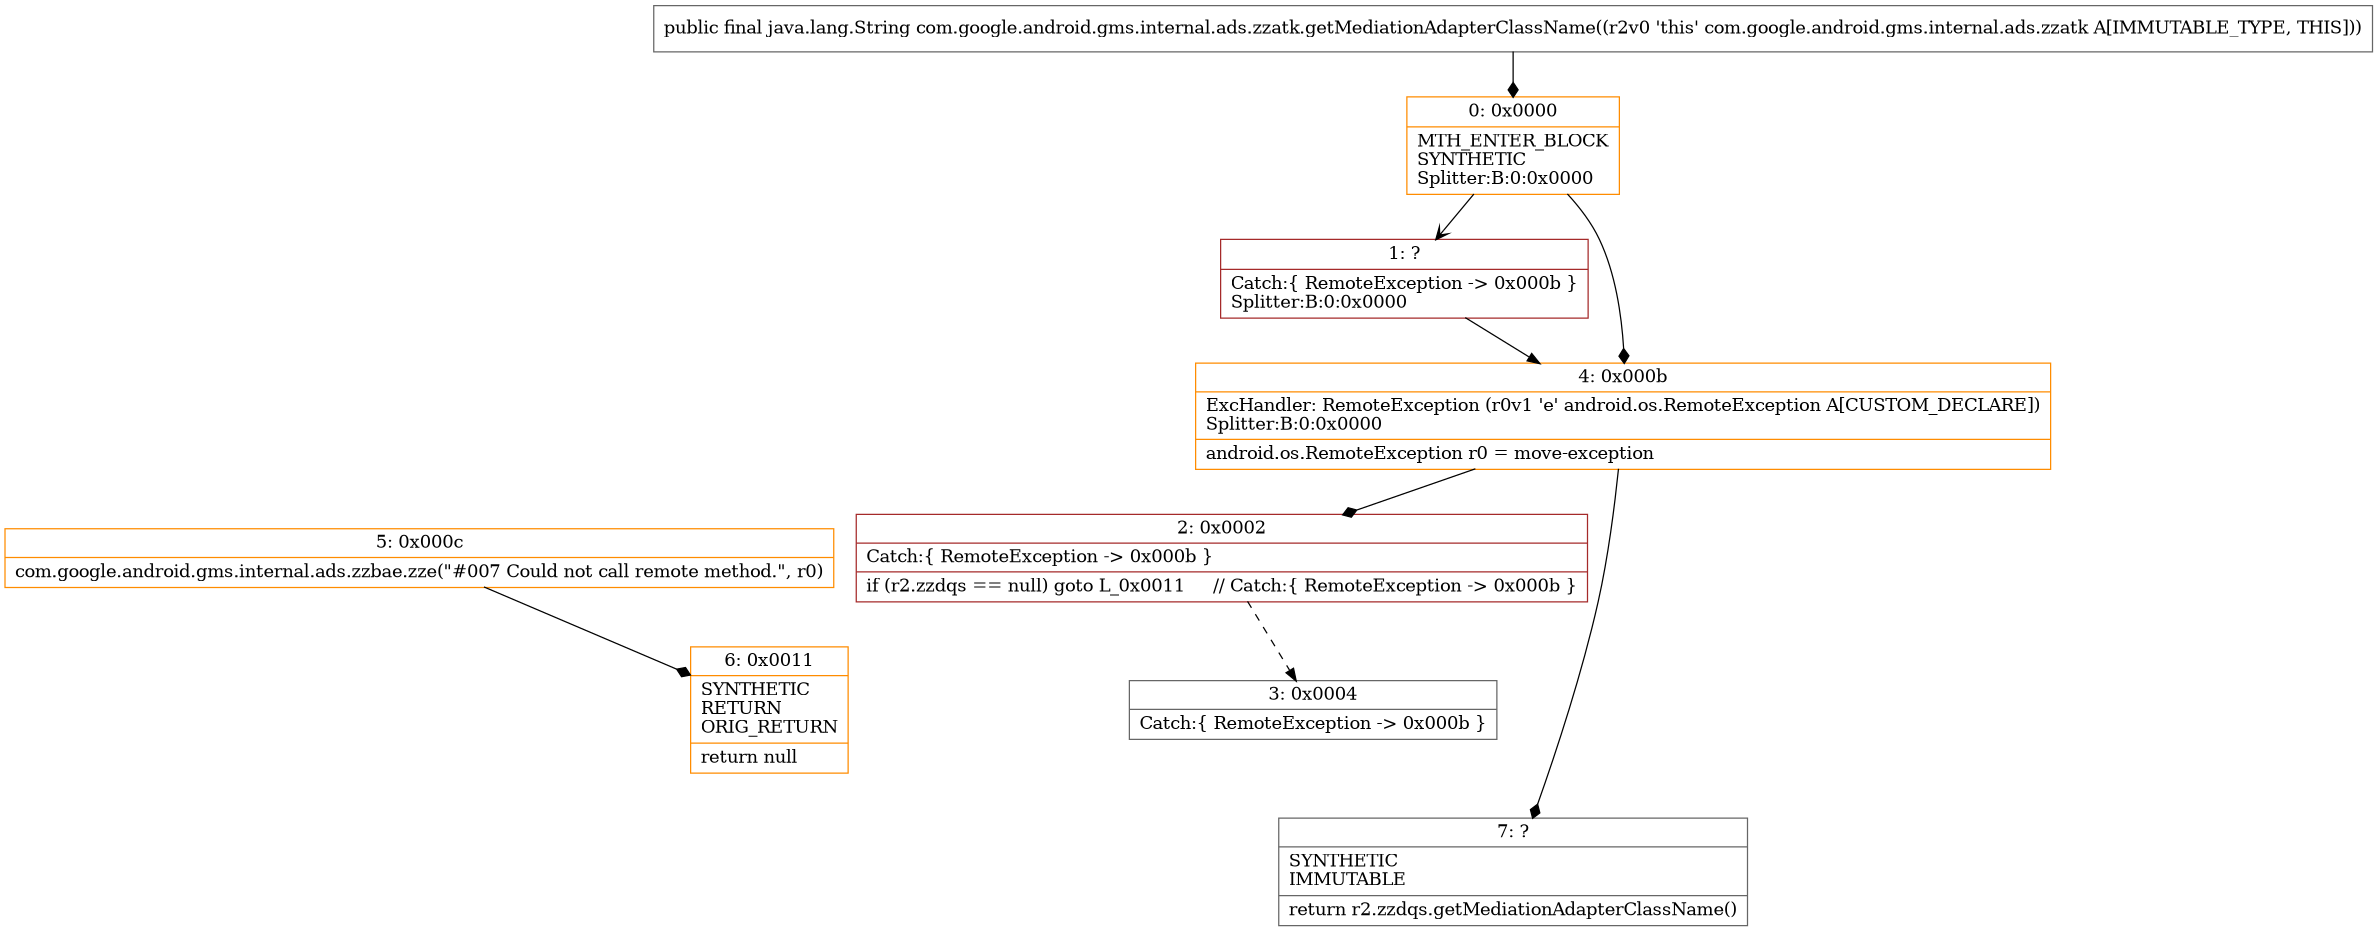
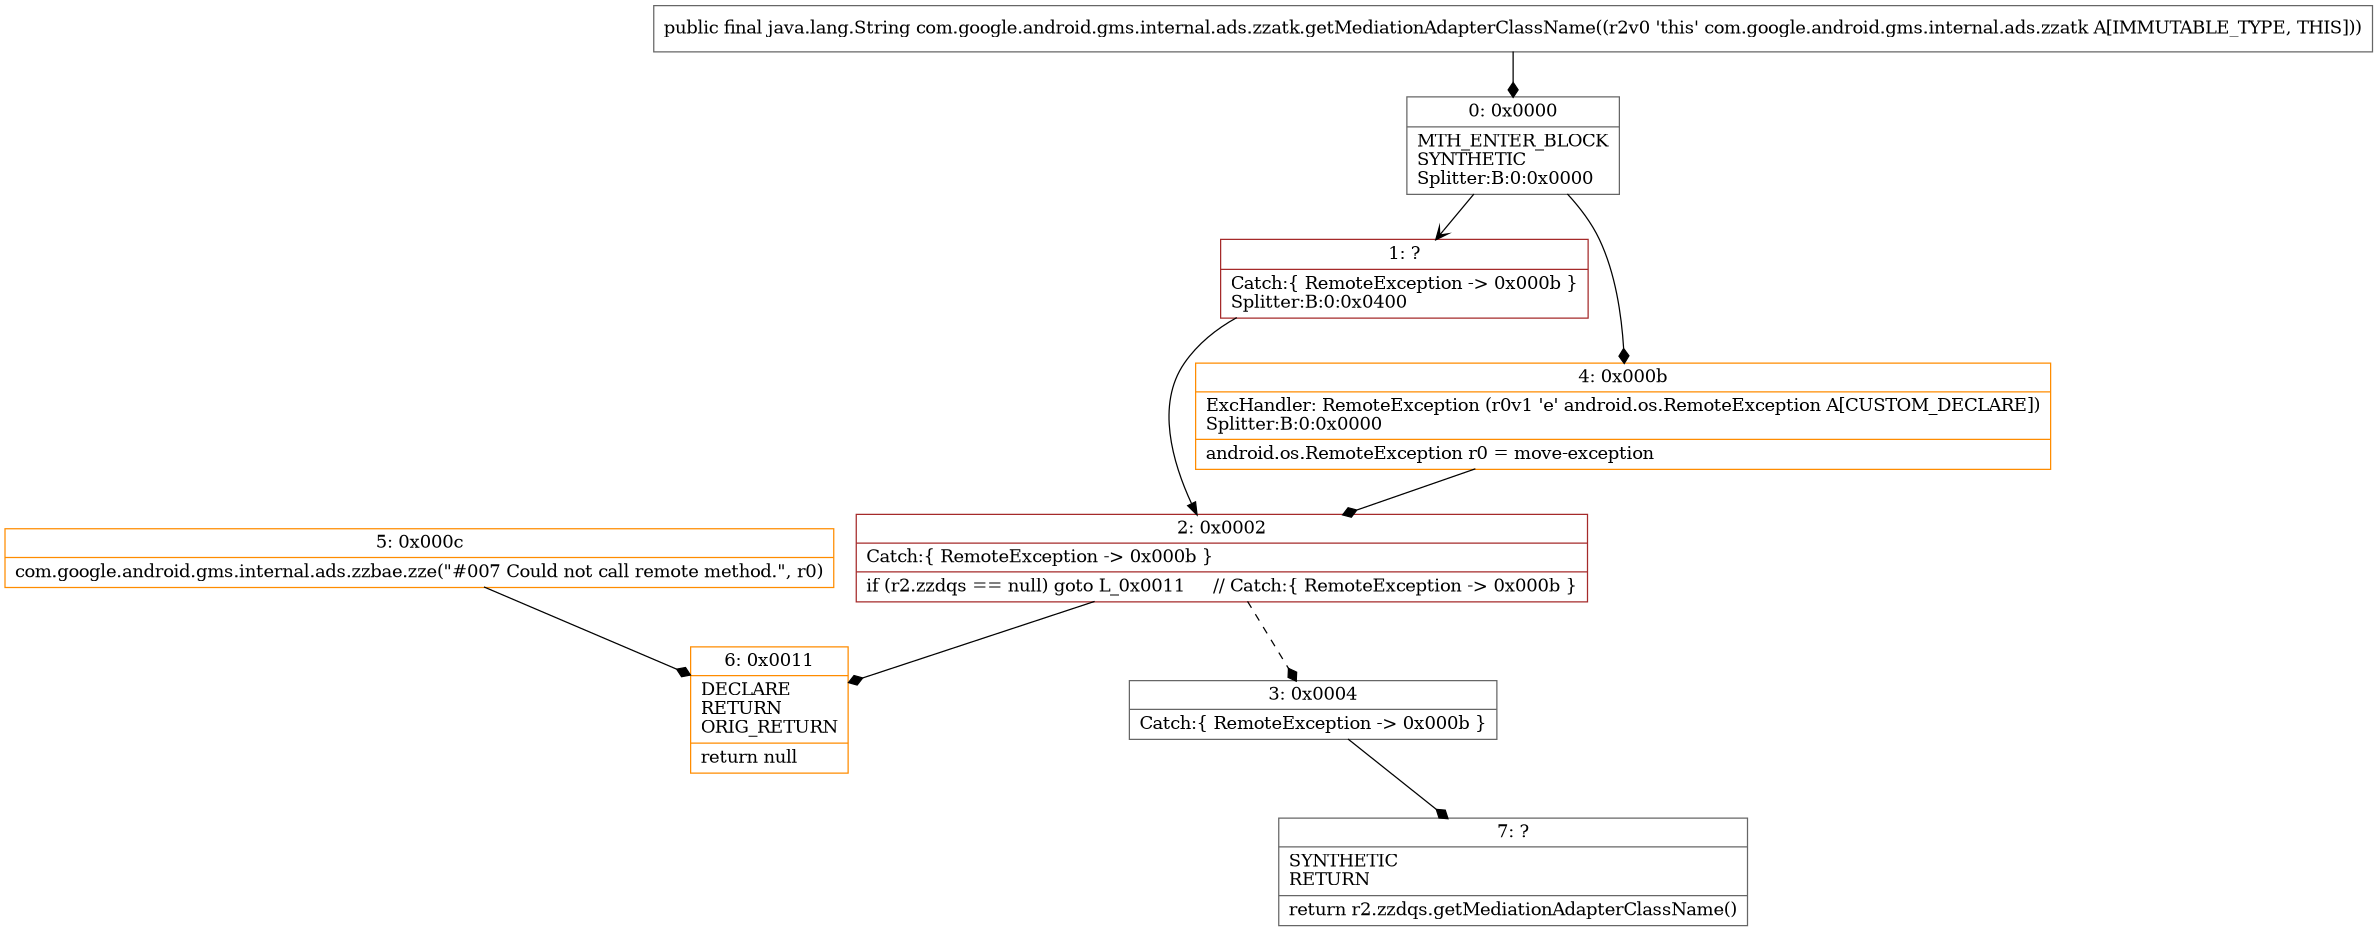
(1513, 146) -> (1513, 146)
(1319, 302) -> (1319, 302)
(1497, 337) -> (1171, 399)
(1269, 636) -> (1269, 636)
(1589, 639) -> (1392, 774)
none -> (979, 640)
(756, 690) -> (746, 690)
(1348, 880) -> (1329, 880)
